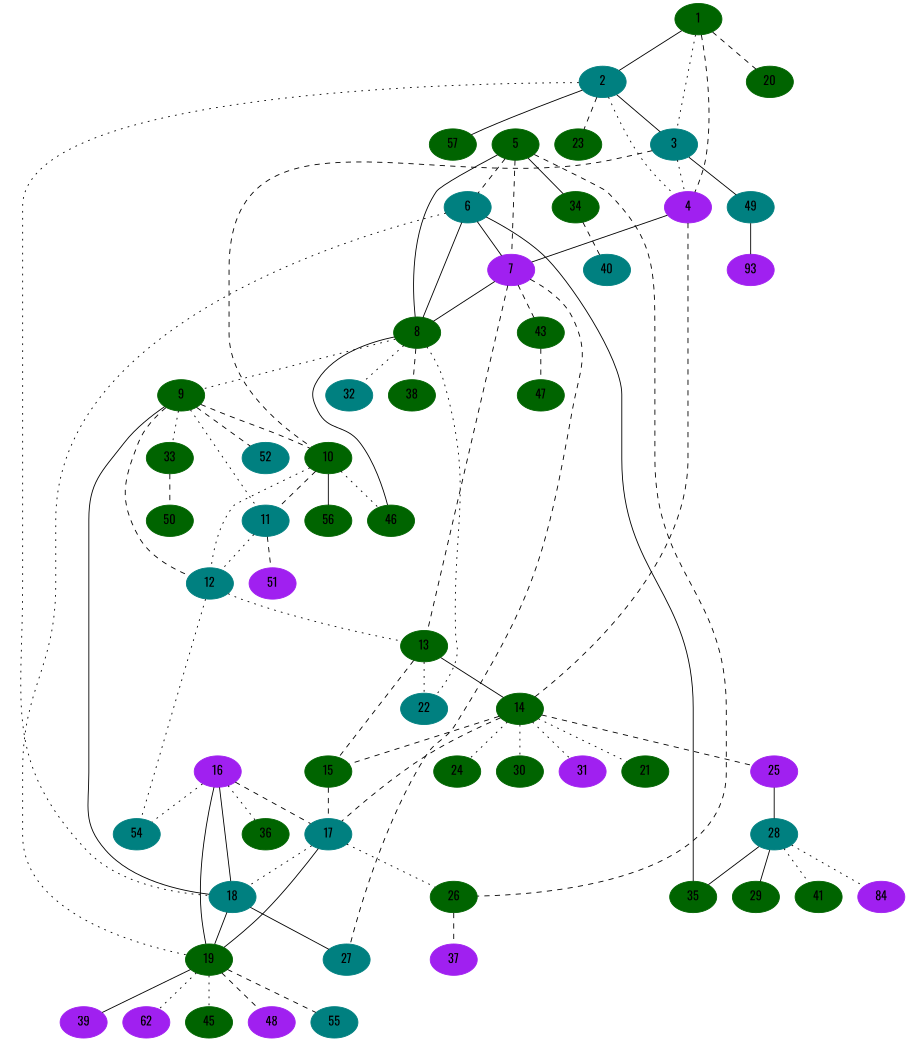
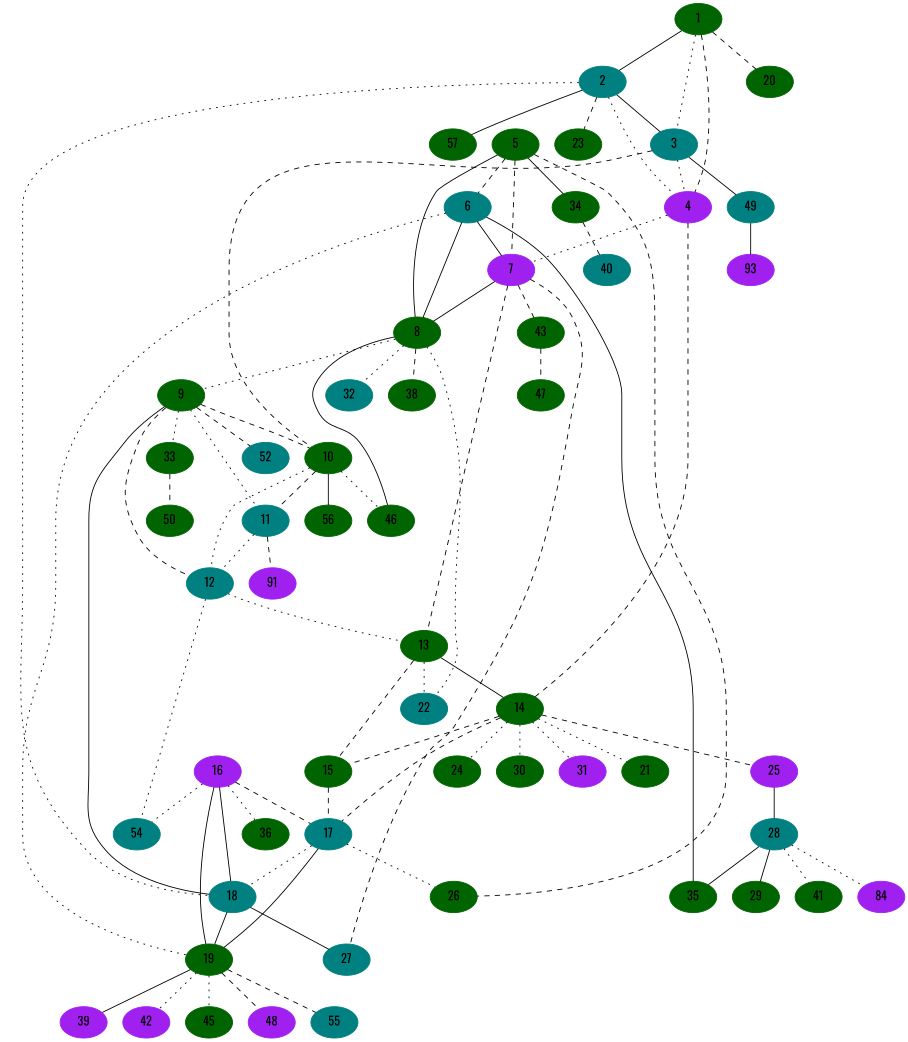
(600, 239) -> (600, 239)
(273, 583) -> (273, 583)
(454, 960) -> none
(146, 1022) -> (146, 1022)
